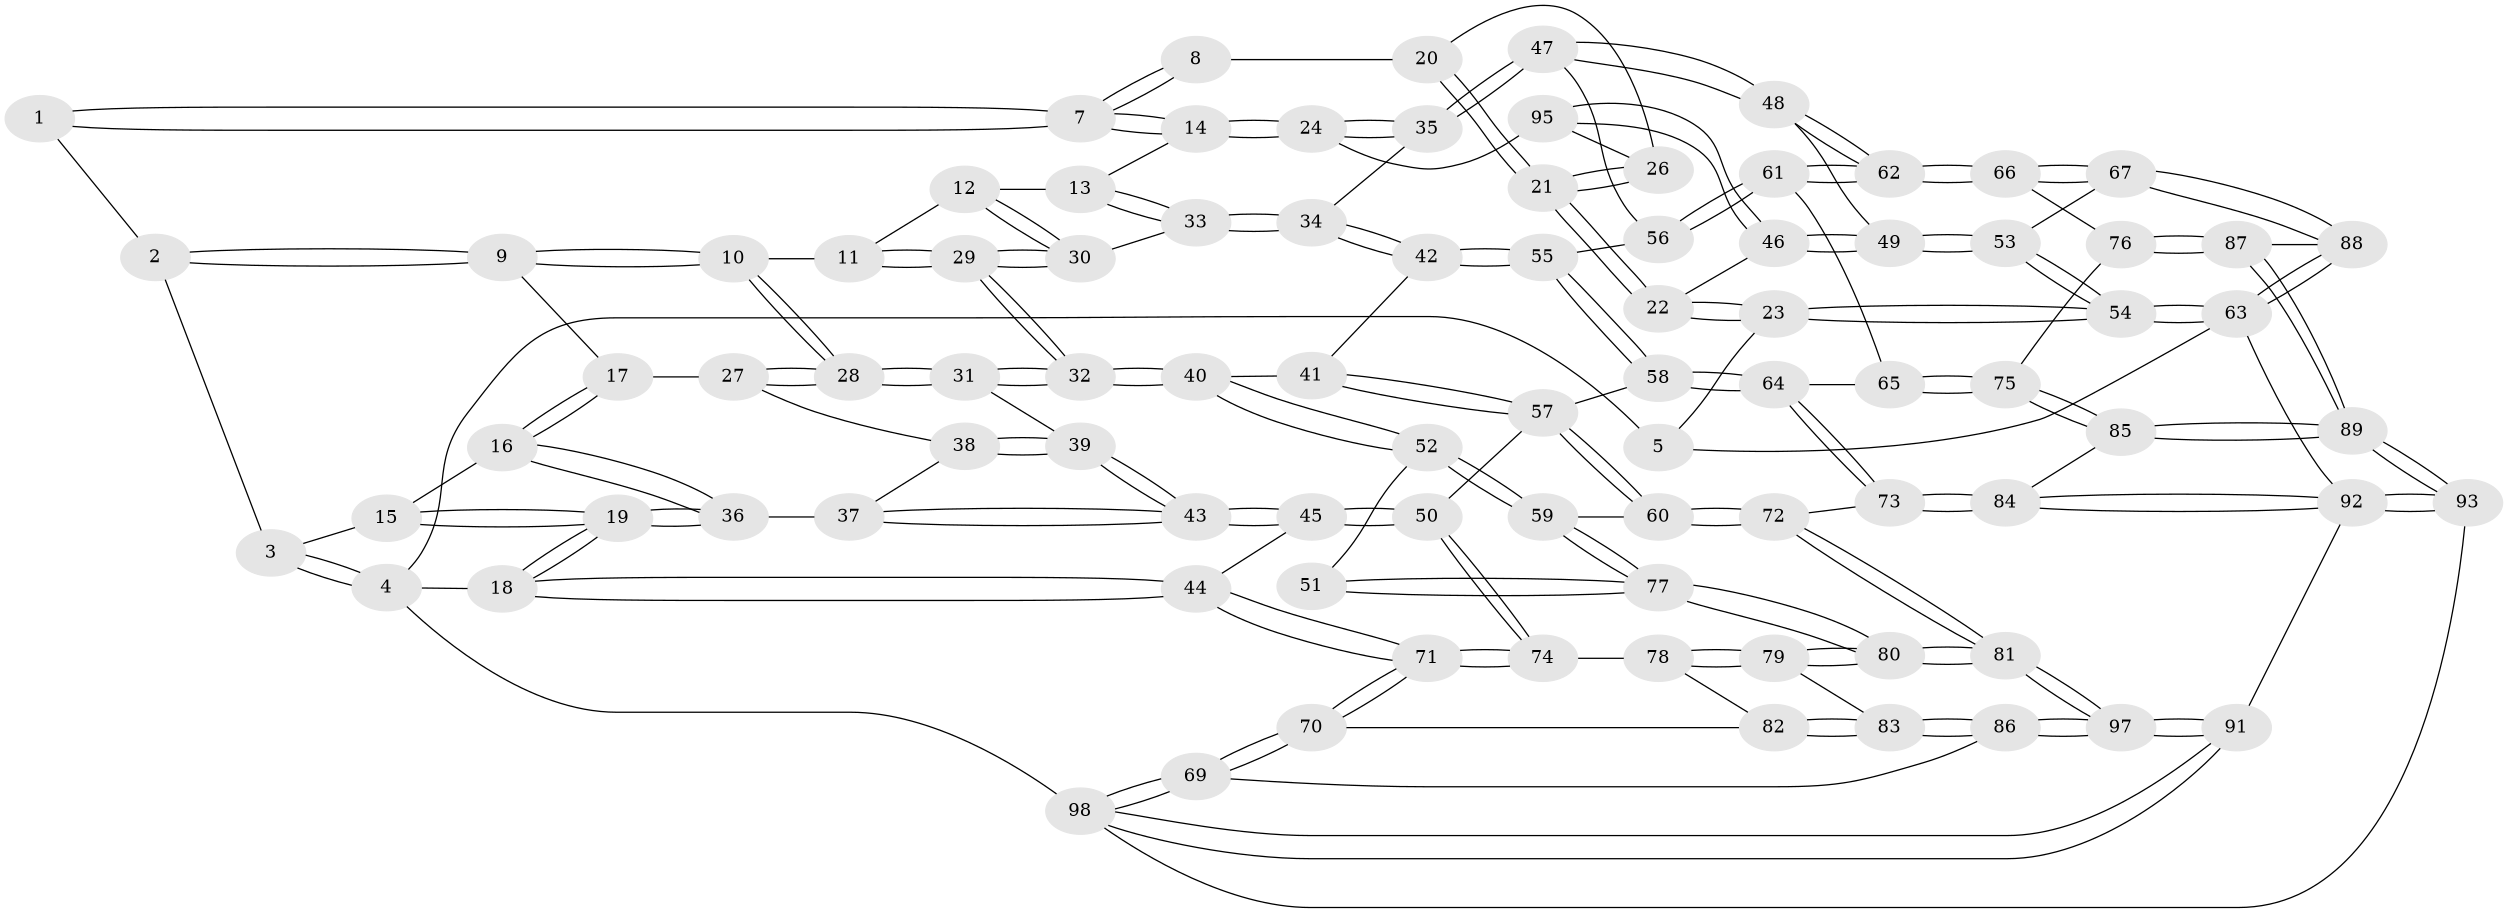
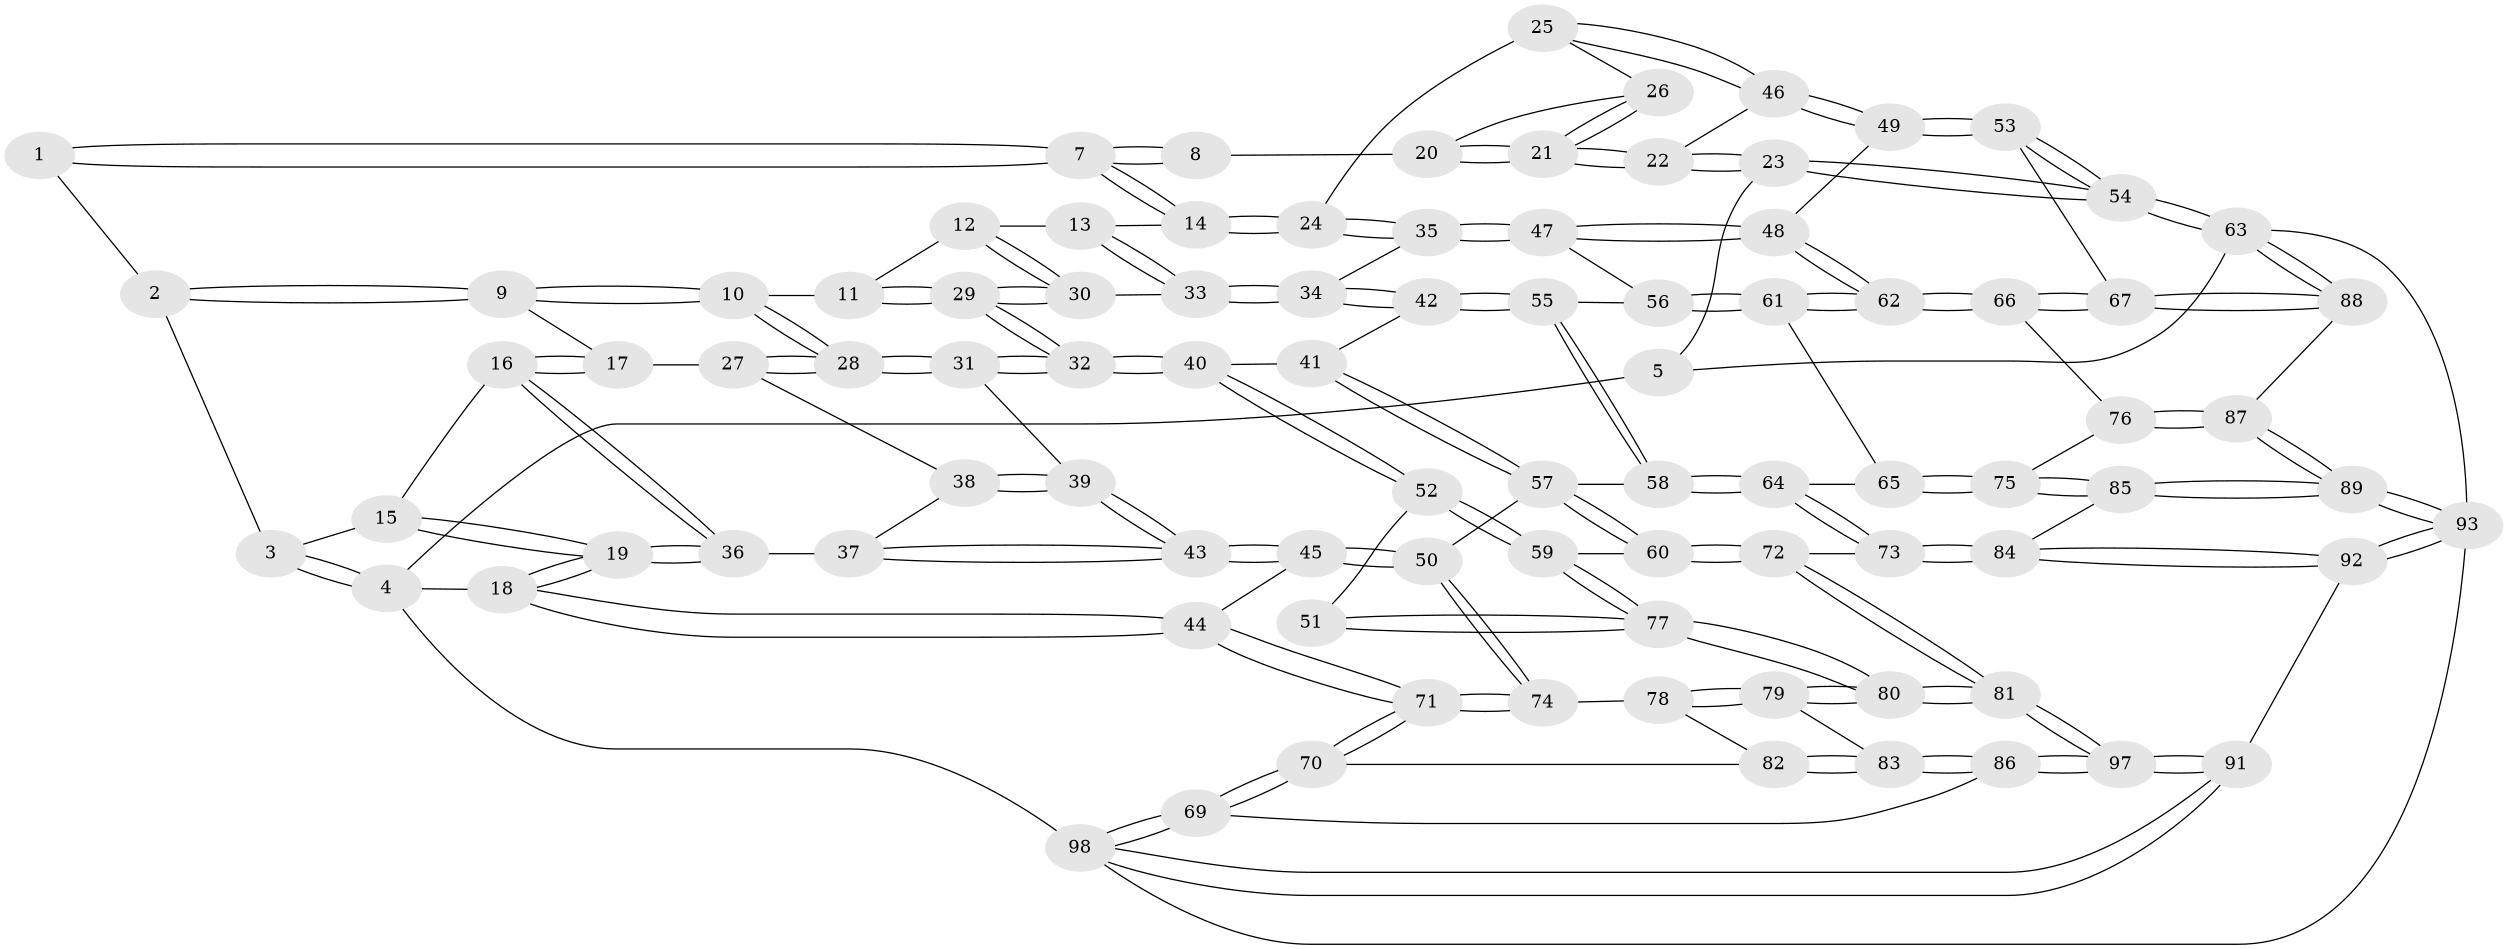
(1543, 119) -> (1543, 28)
(2285, 413) -> (2425, 319)
